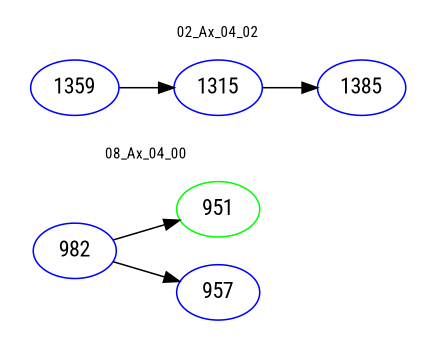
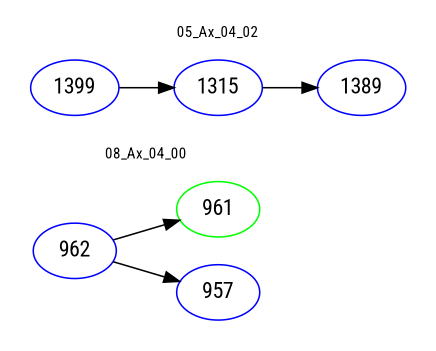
(218, 33) -> (218, 33)
(75, 88) -> (75, 88)
(362, 88) -> (362, 88)
(218, 209) -> (218, 209)
(75, 251) -> (75, 251)
